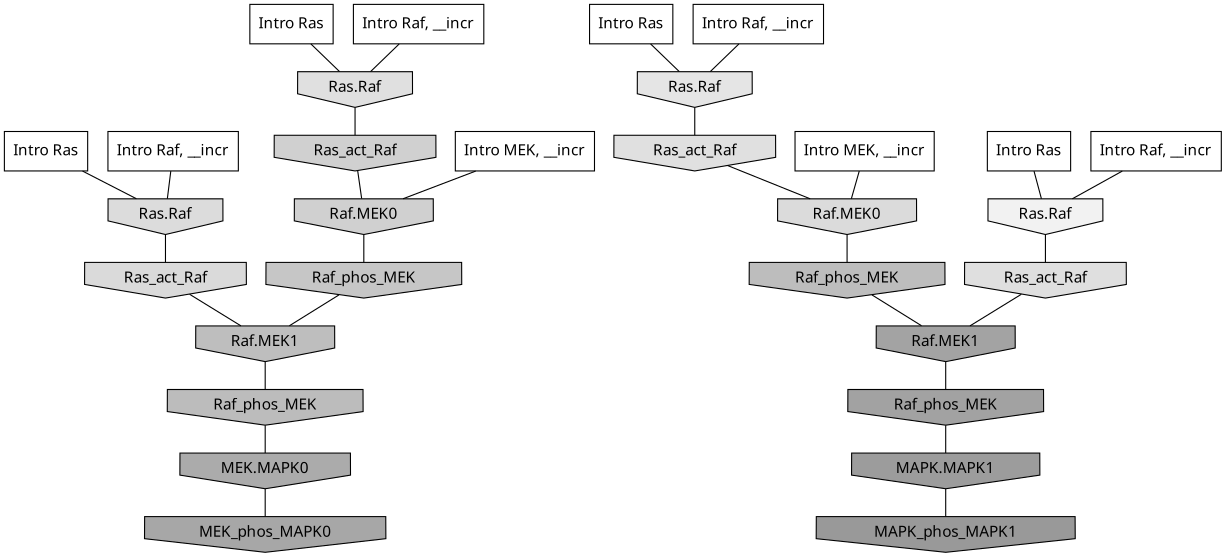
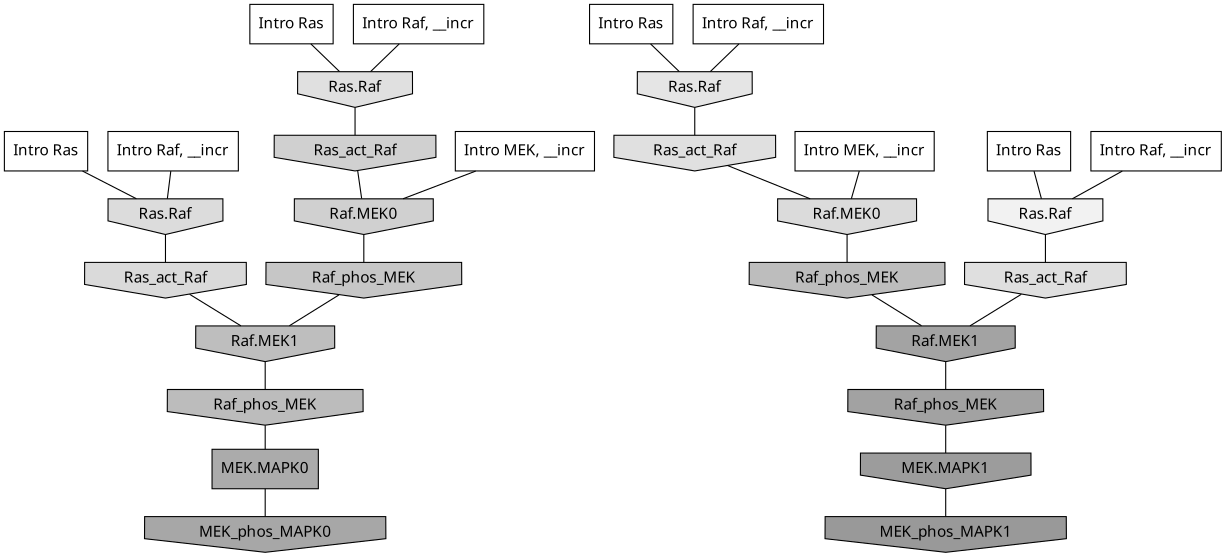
(265, 469) -> (265, 469)
(946, 469) -> (946, 469)
(946, 533) -> (946, 533)
